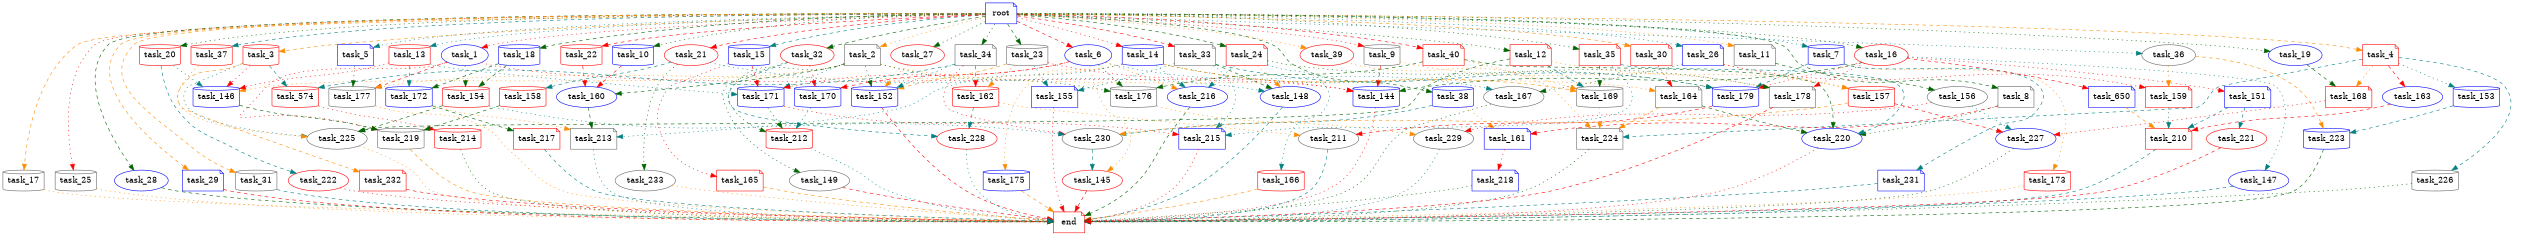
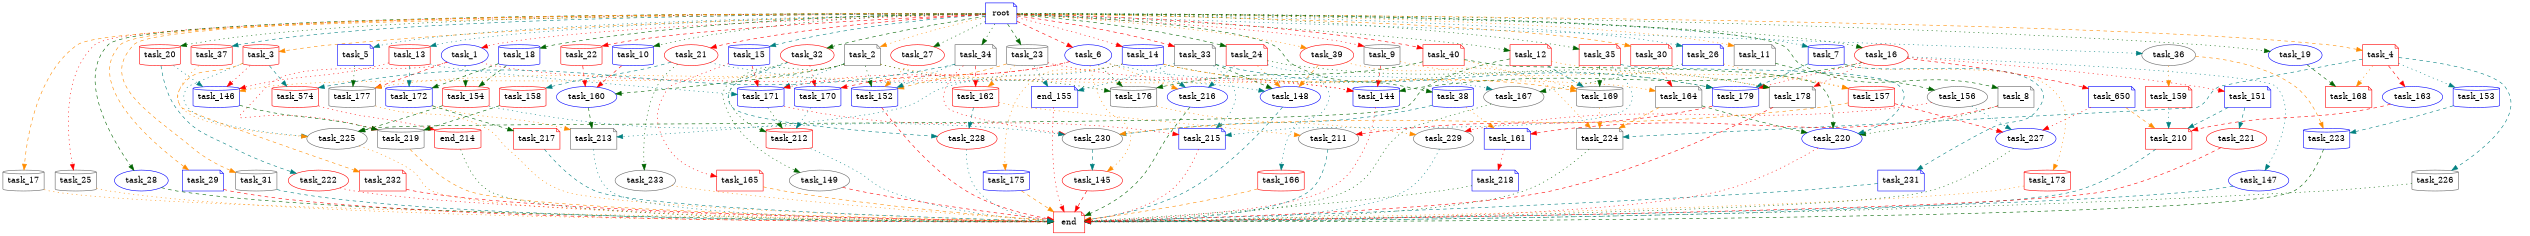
none -> (1311, 74)
(1952, 76) -> none
(1055, 97) -> (1055, 97)
(2193, 118) -> (2062, 121)
(458, 139) -> (458, 139)
